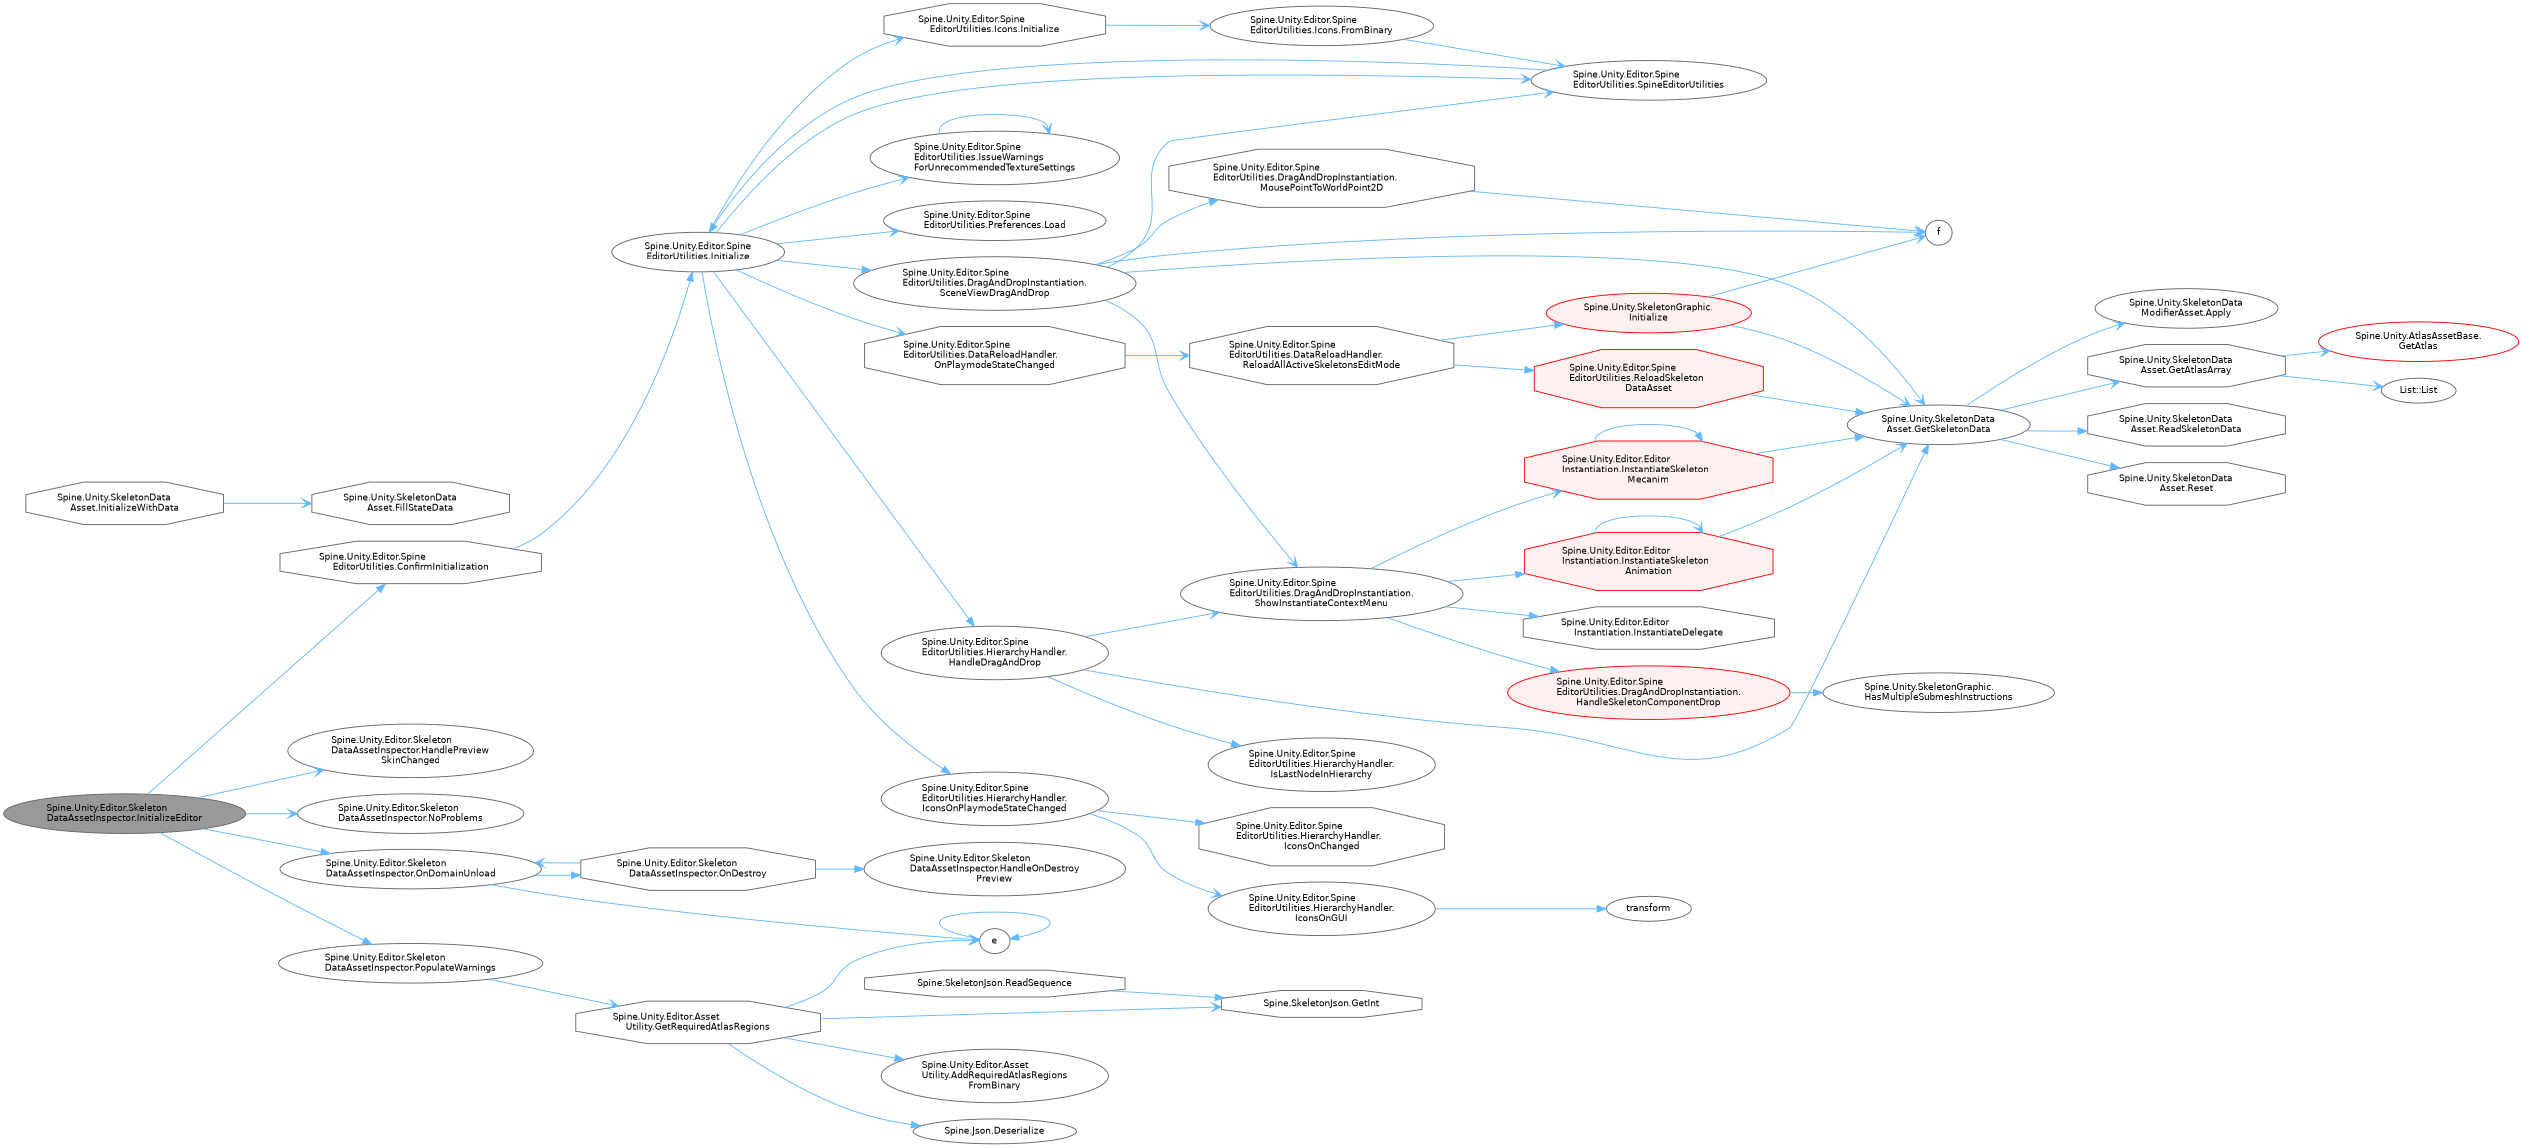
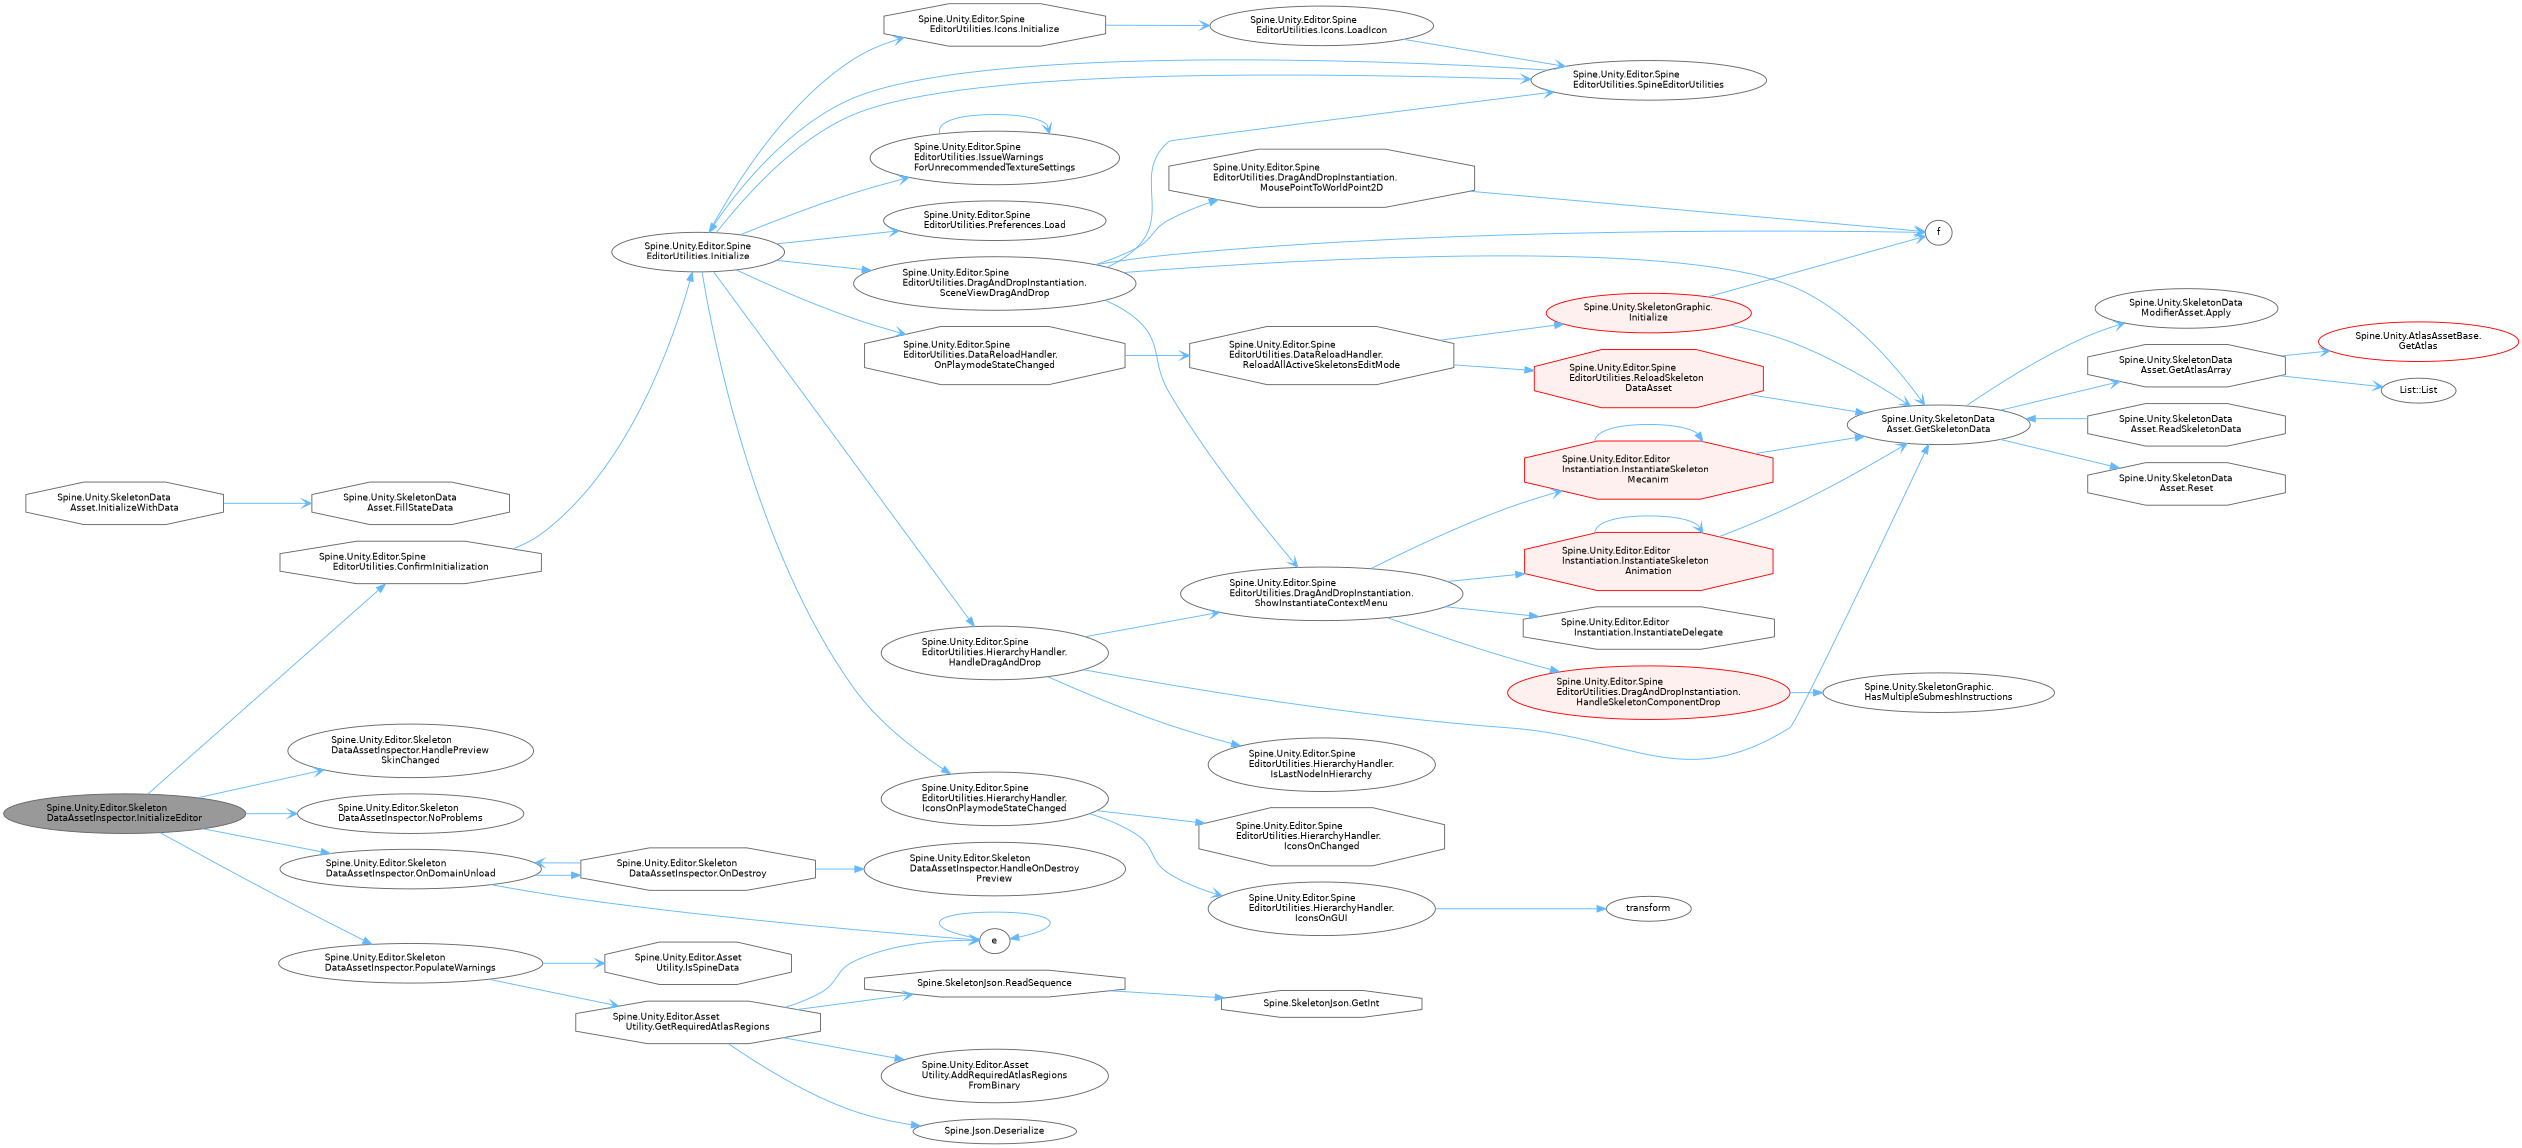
(1322, 26) -> (1322, 26)
(2052, 431) -> (2061, 419)
none -> (698, 963)
(1016, 1013) -> (850, 1003)
